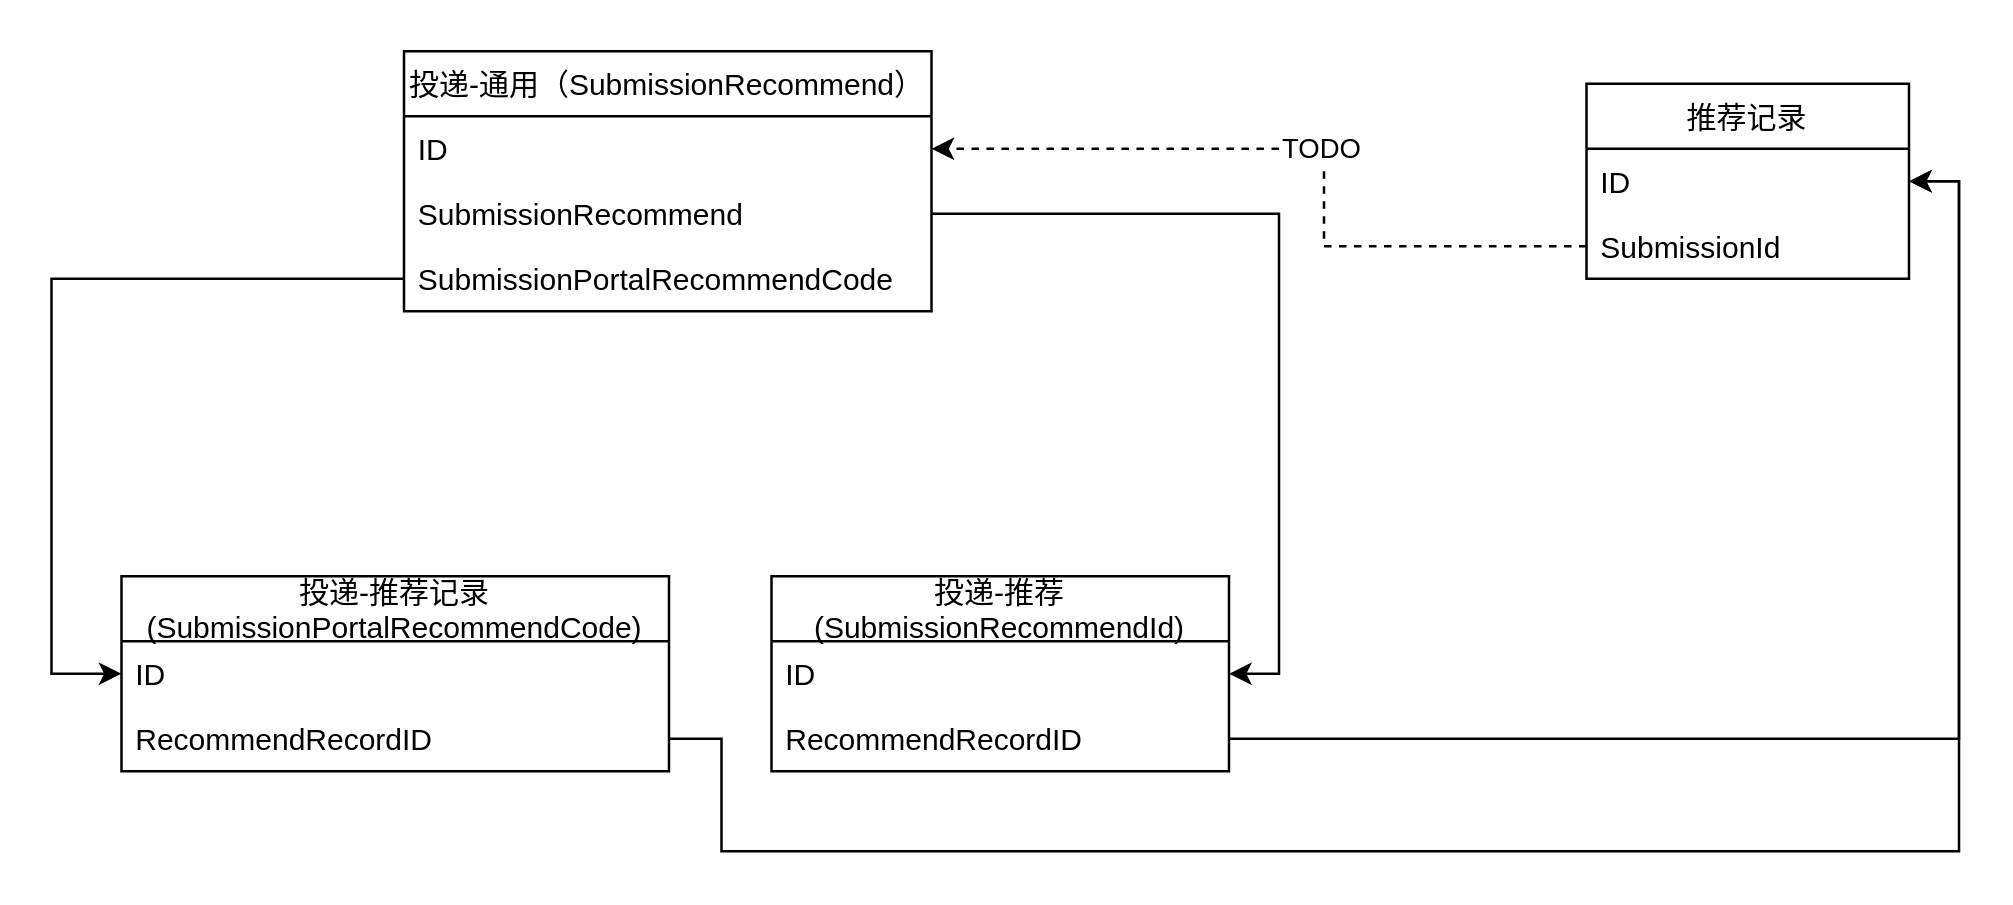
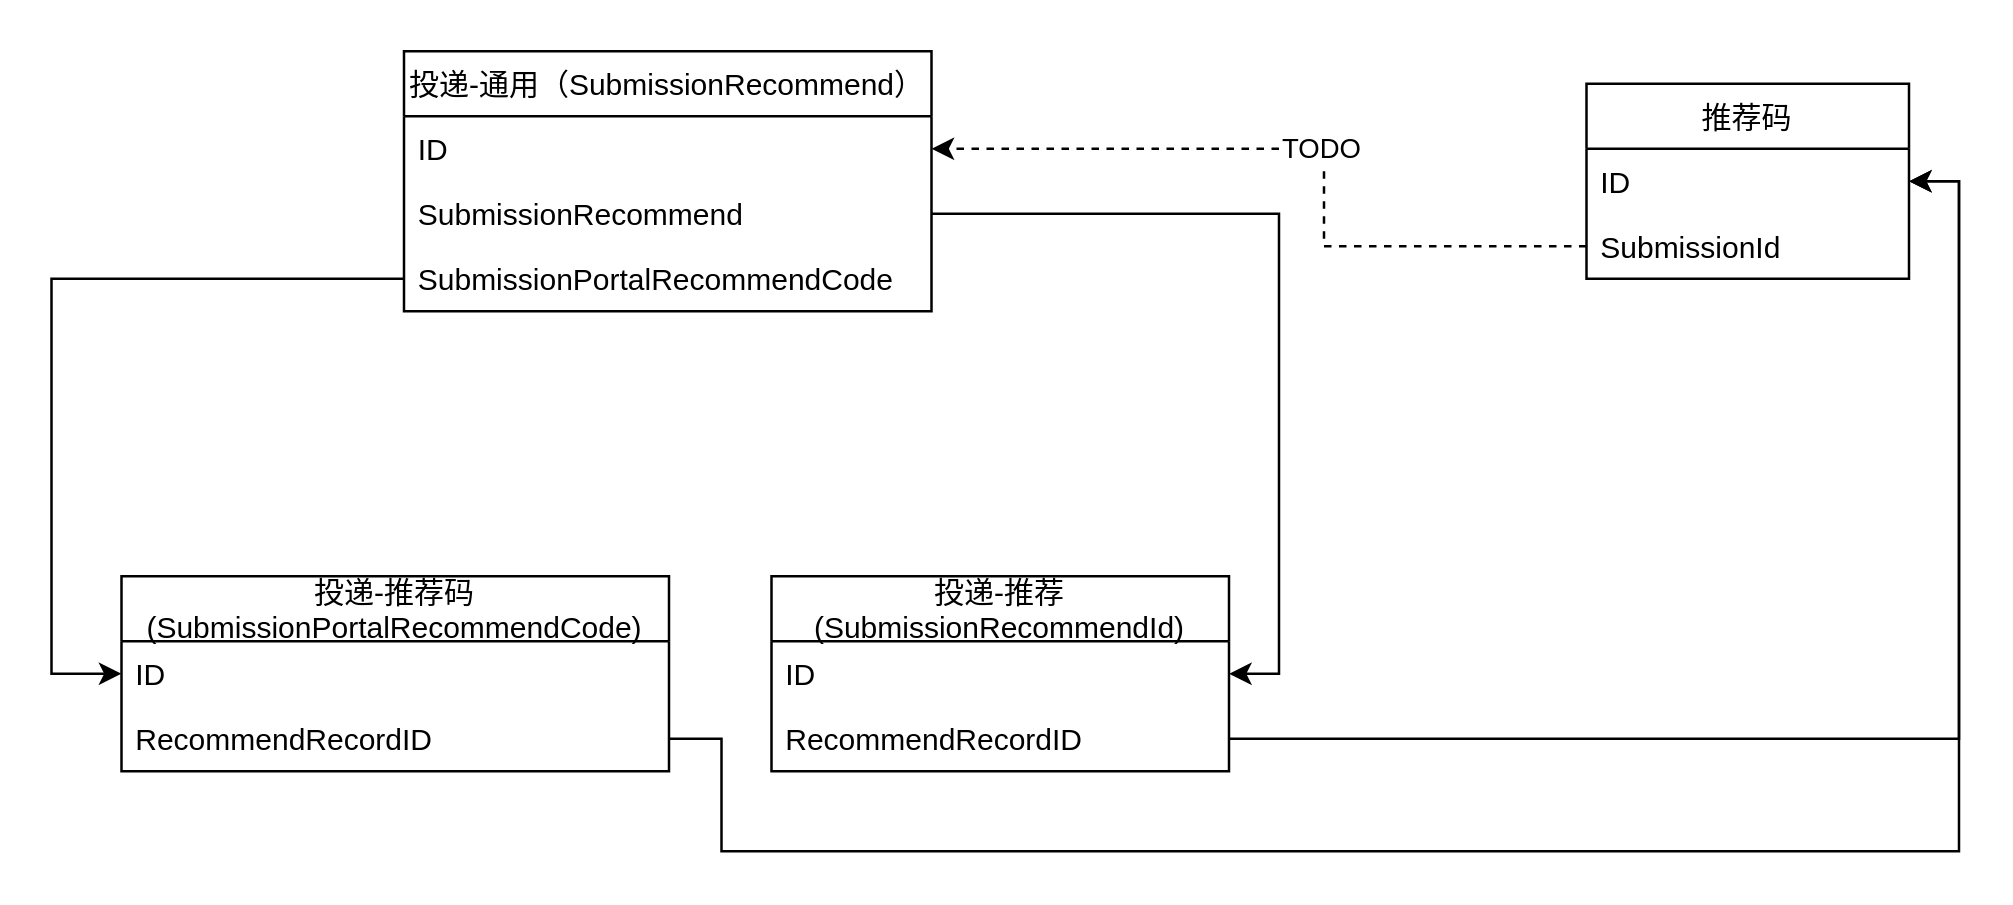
(1746, 118) -> (1746, 118)
(394, 593) -> (394, 593)
